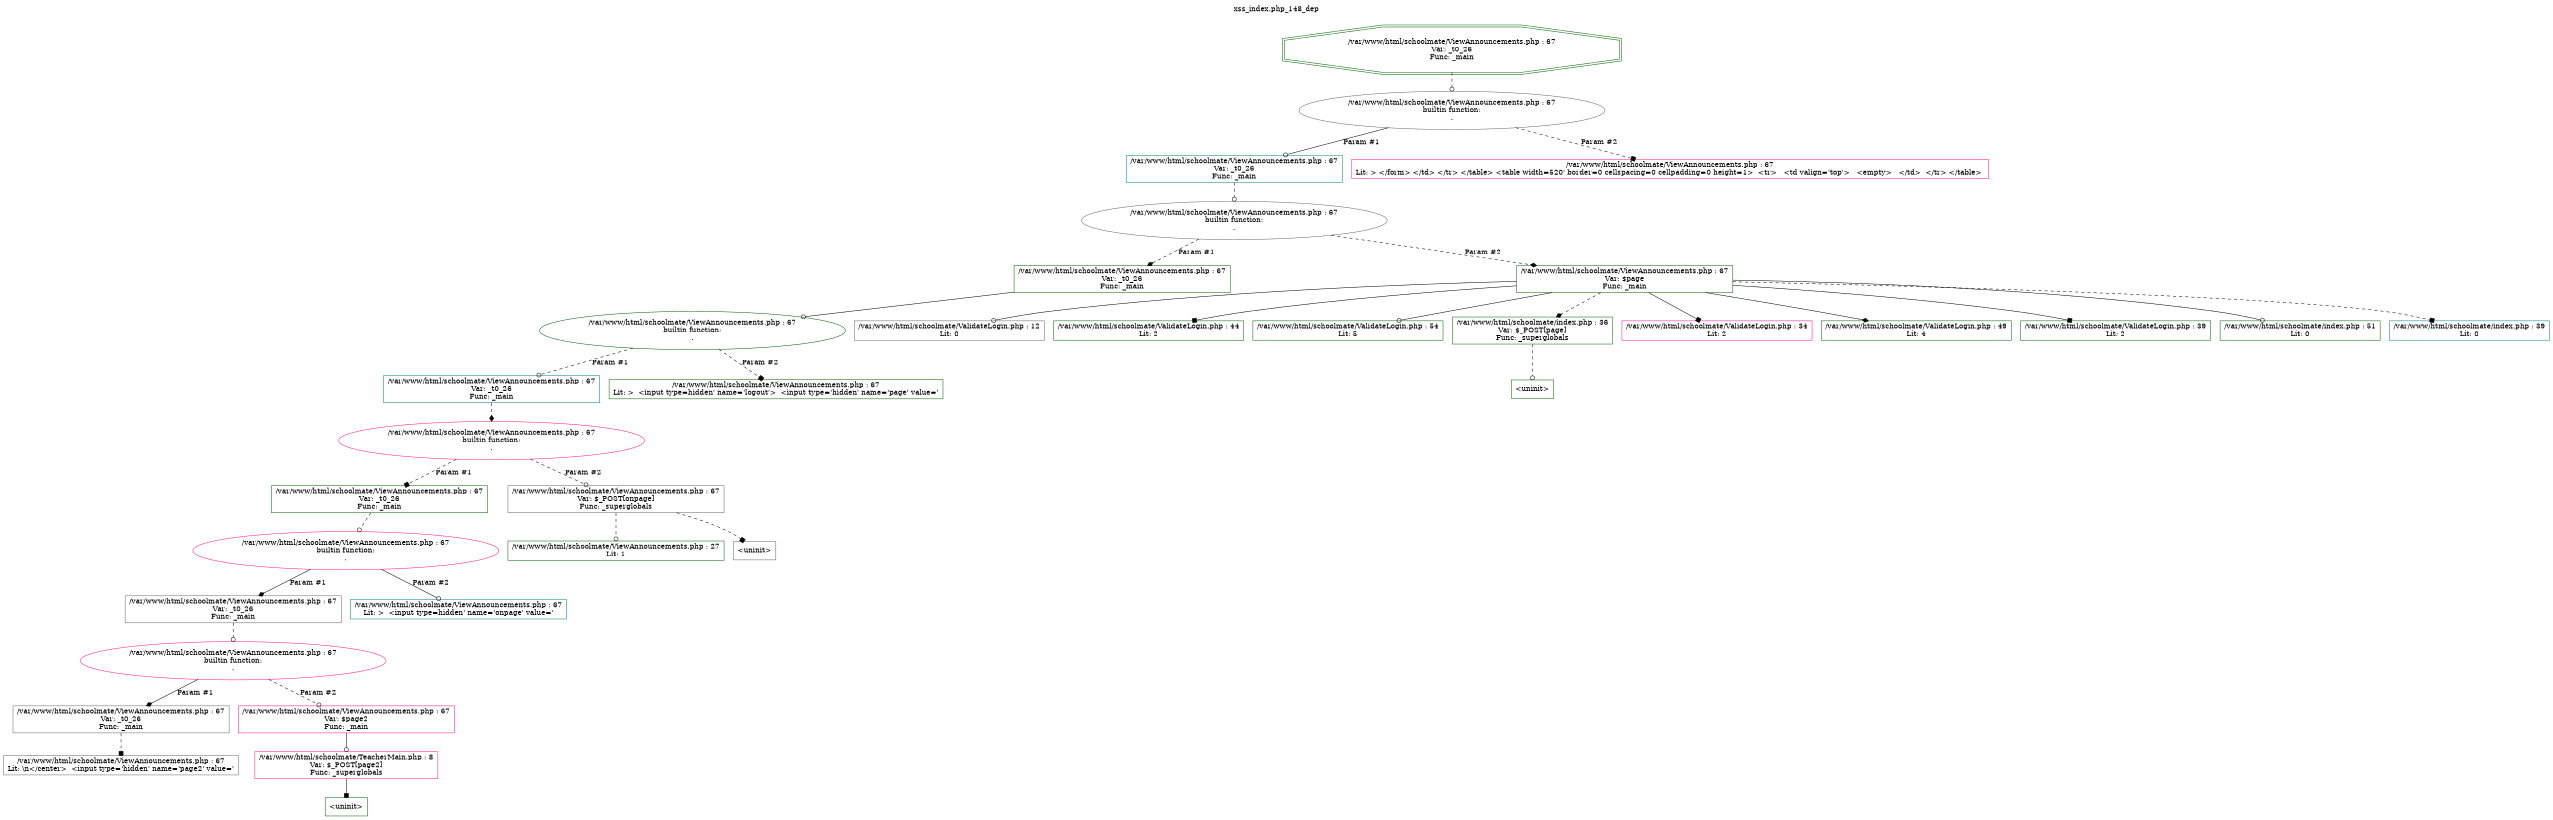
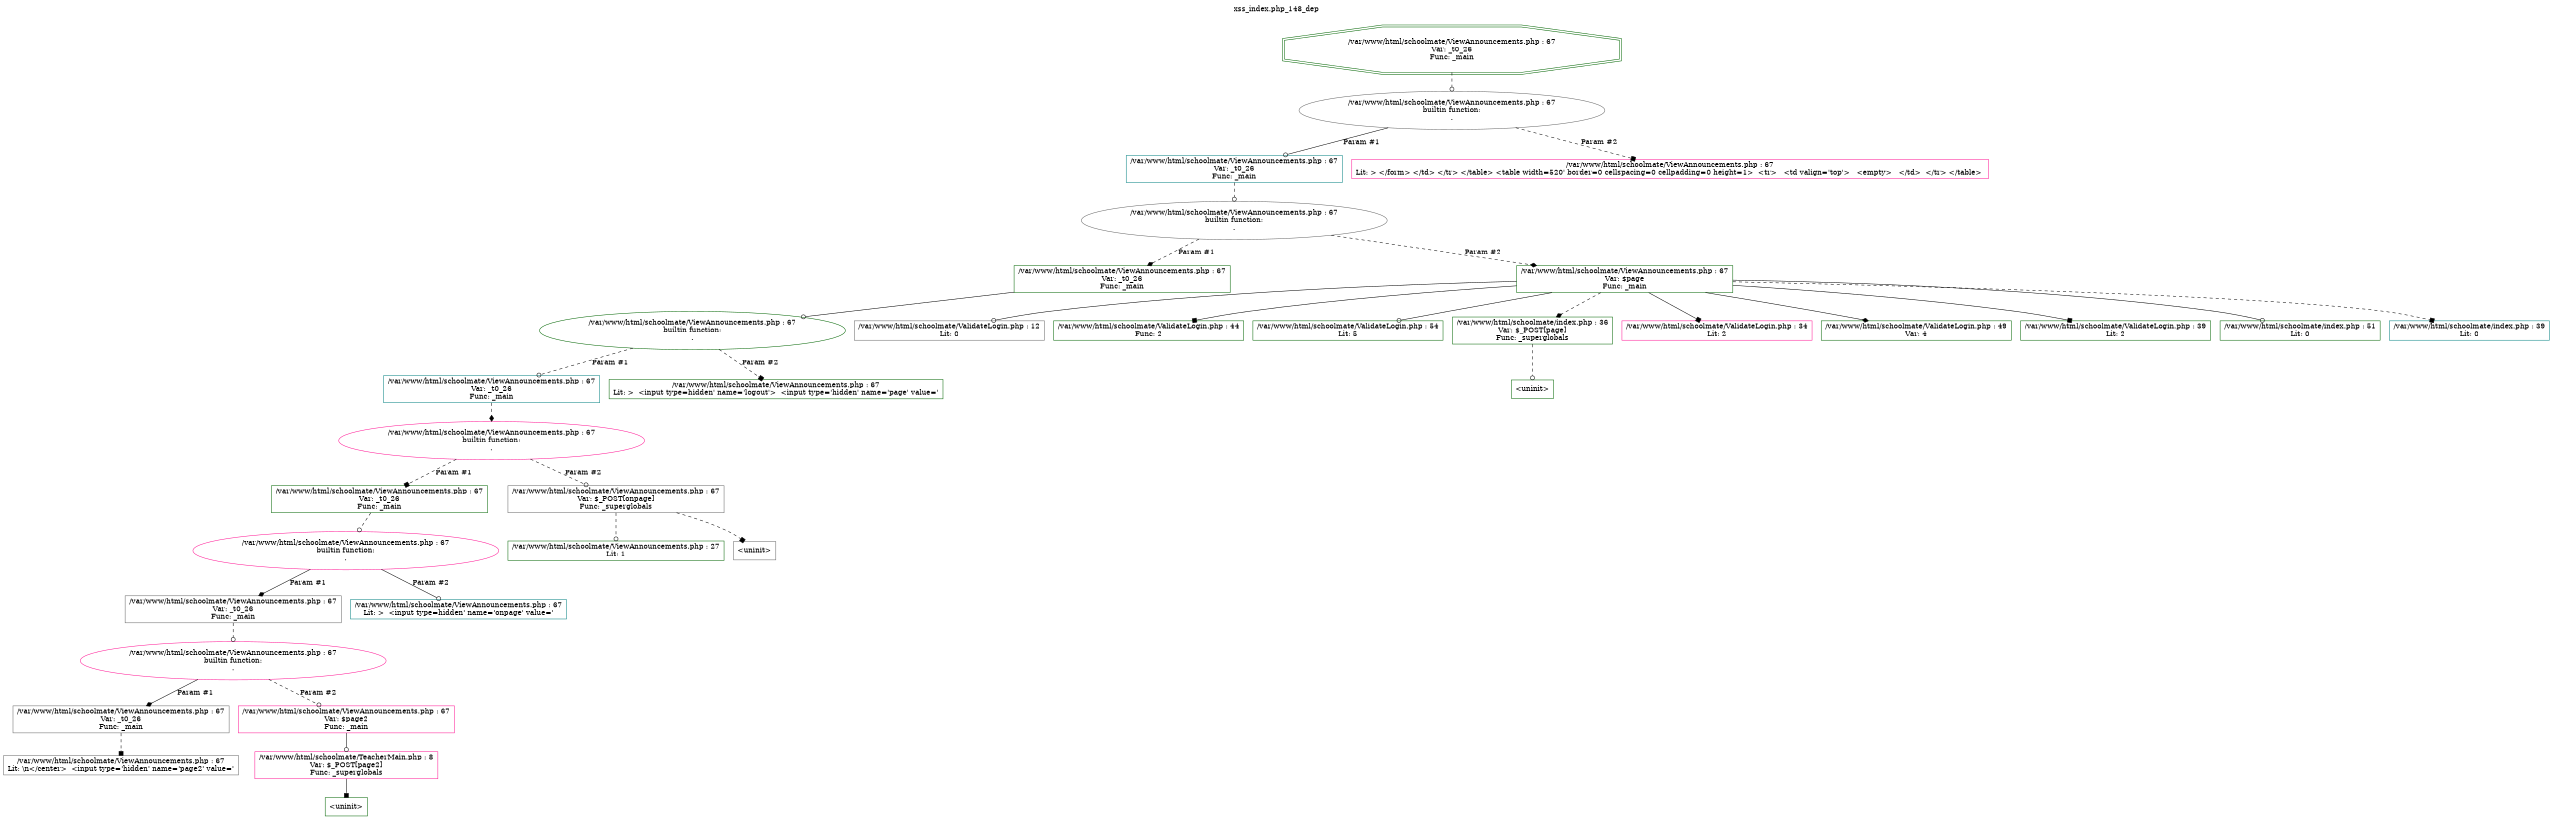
(1149, 331) -> (1149, 331)
(1916, 331) -> (1916, 331)
